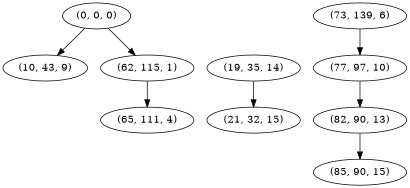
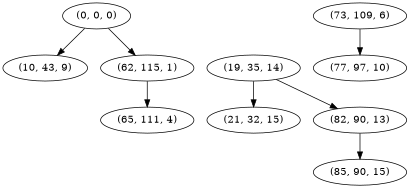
(360, 16) -> (360, 16)
(360, 91) -> (304, 93)
